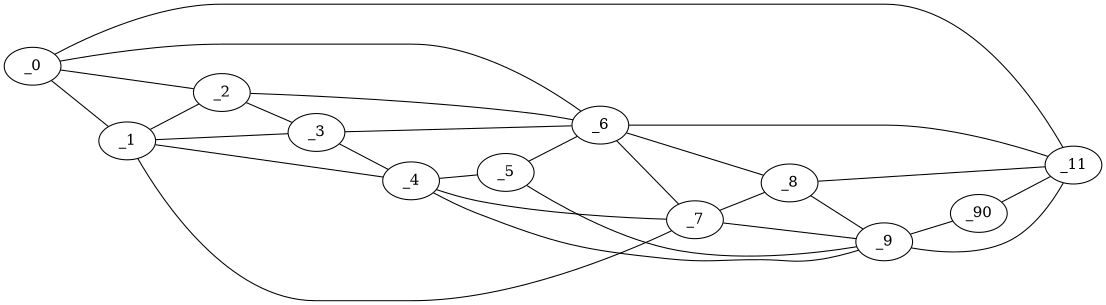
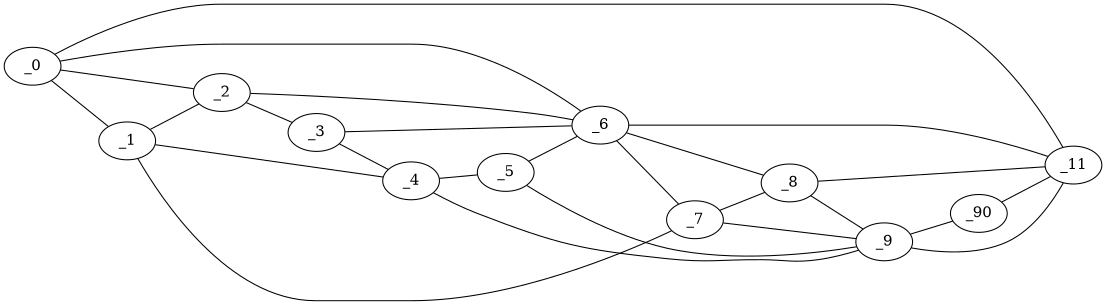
(222, 137) -> none
(550, 211) -> none
